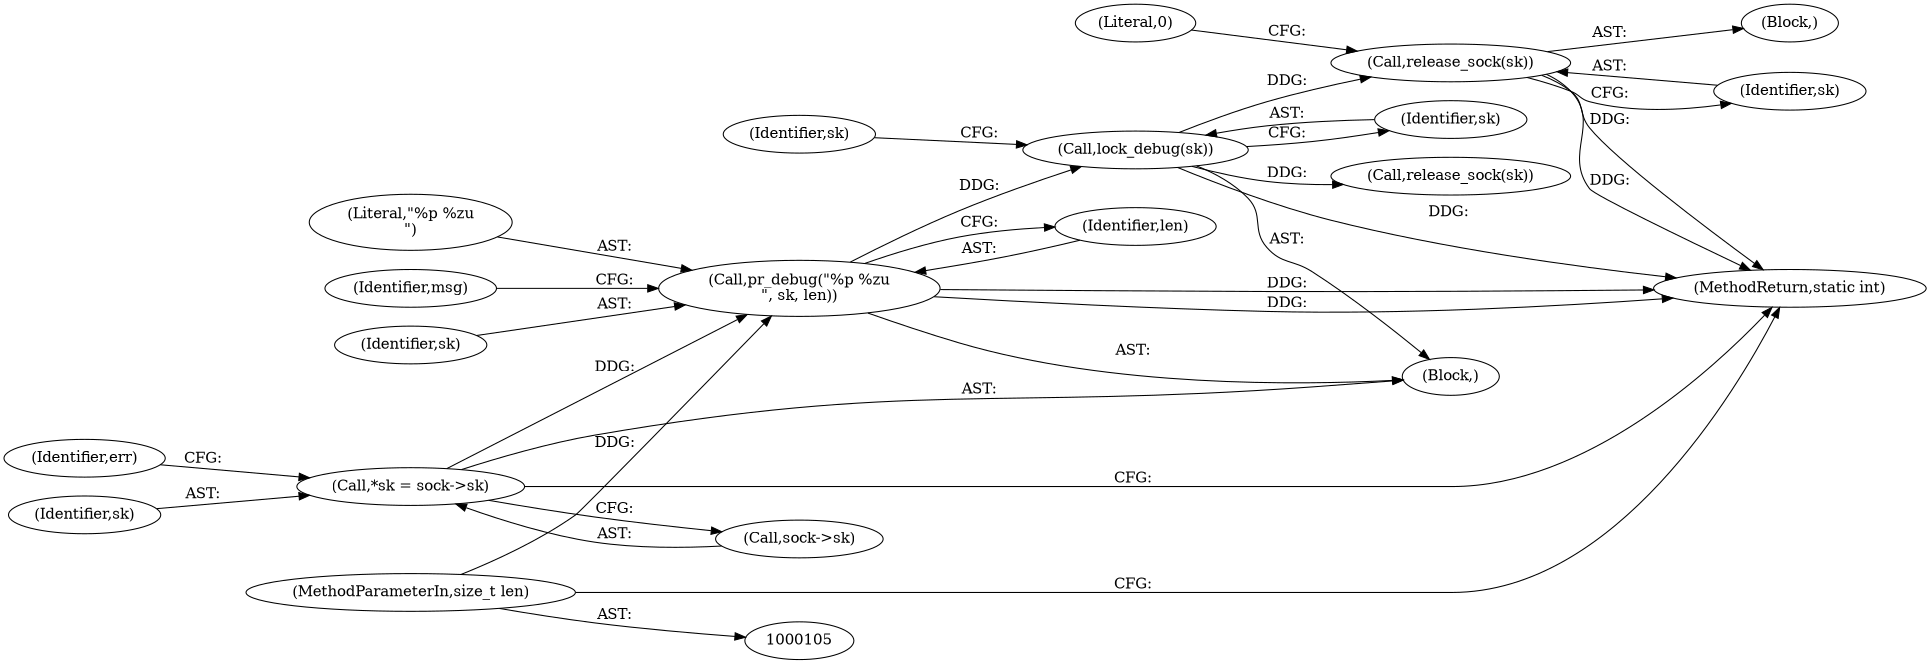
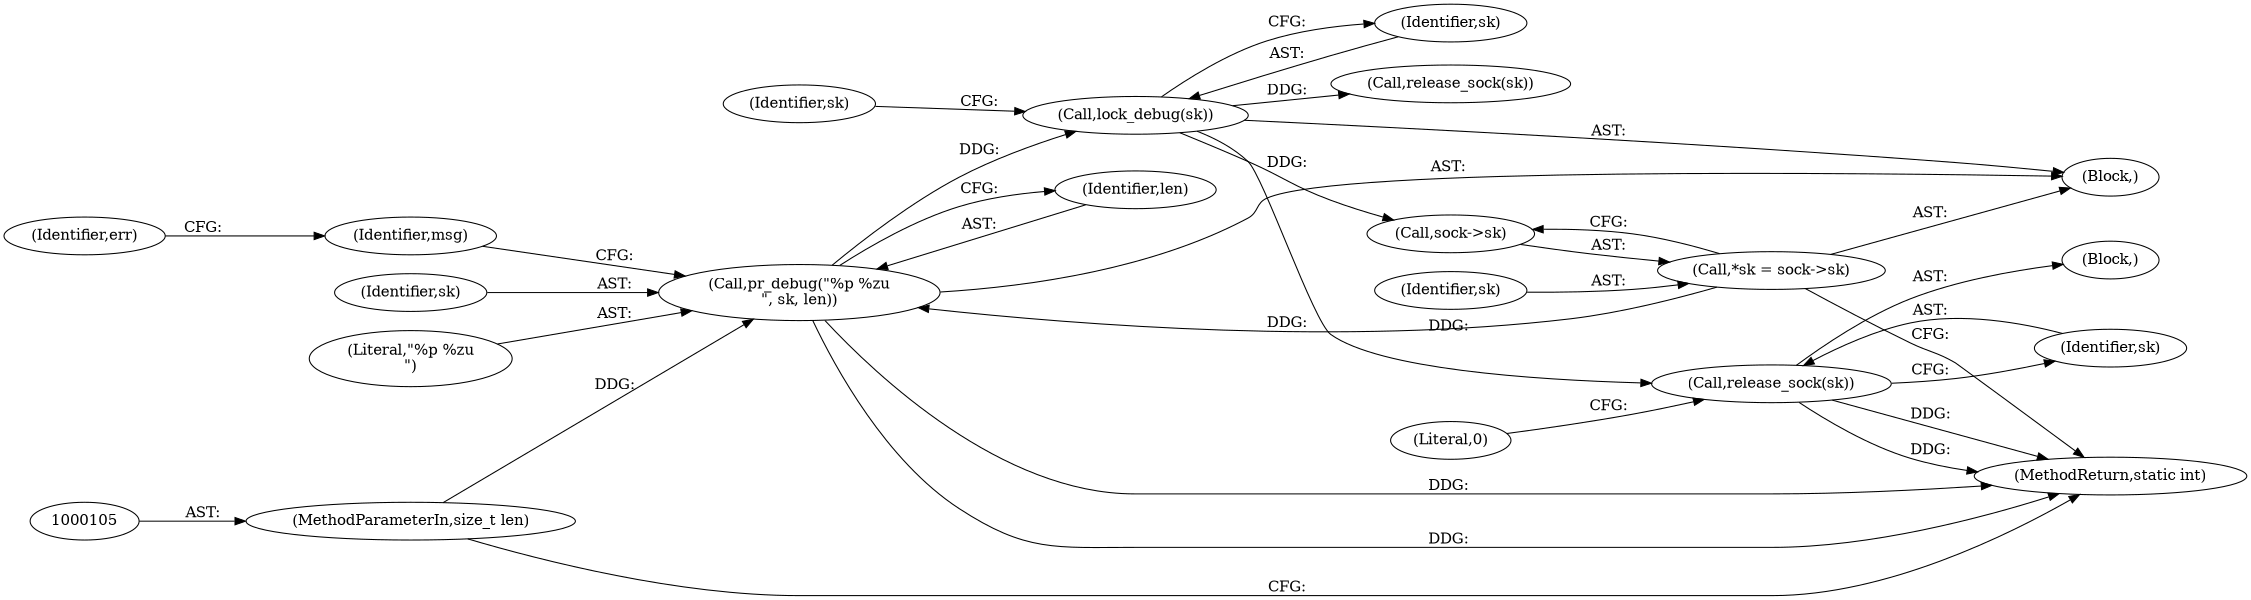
(1417, 240) -> (1281, 177)
(230, 471) -> (240, 236)
(617, 626) -> (187, 521)
